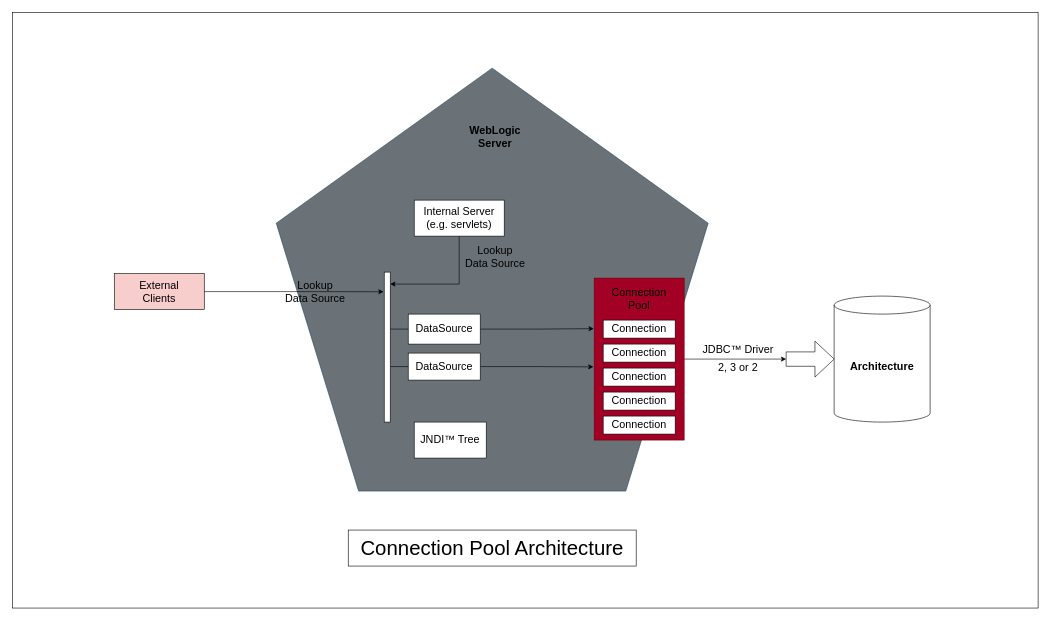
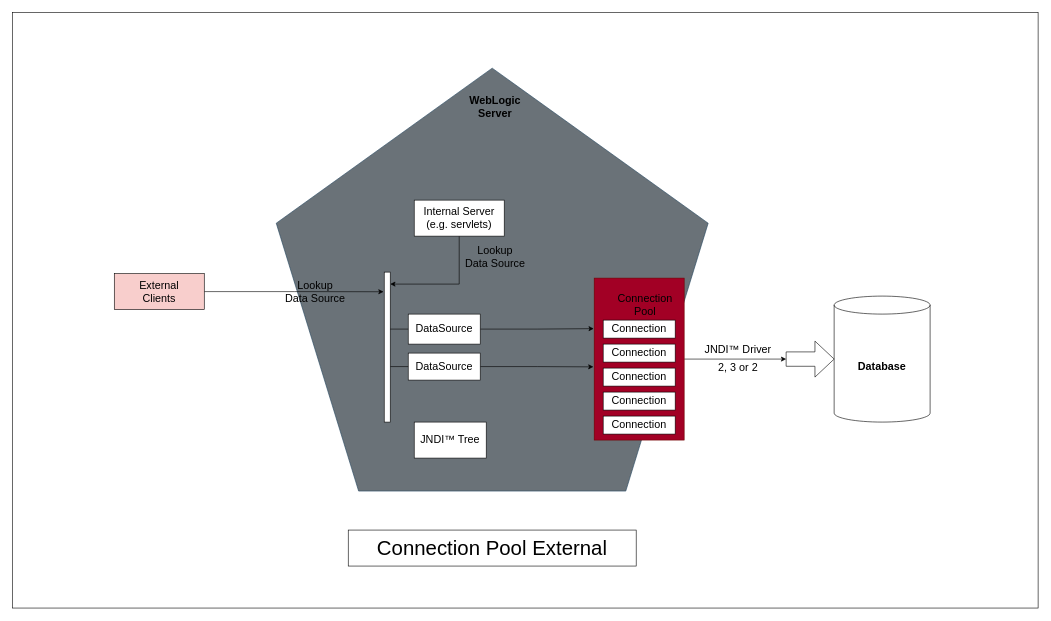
(495, 137) -> (495, 107)
(639, 299) -> (645, 305)
(738, 350) -> (738, 350)
(882, 367) -> (882, 367)
(492, 548) -> (492, 548)
